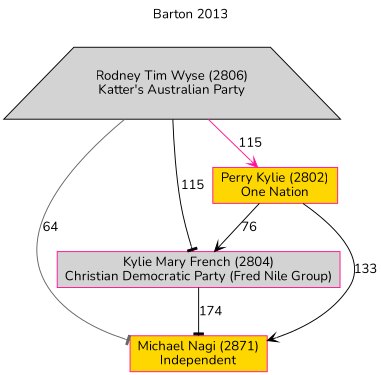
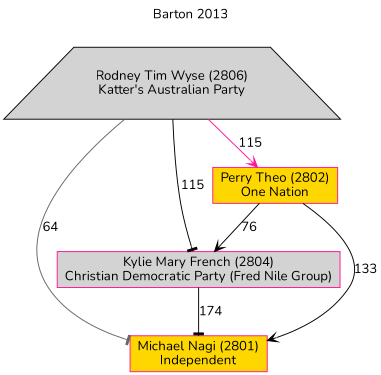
(275, 185) -> (275, 185)
(199, 354) -> (199, 354)
